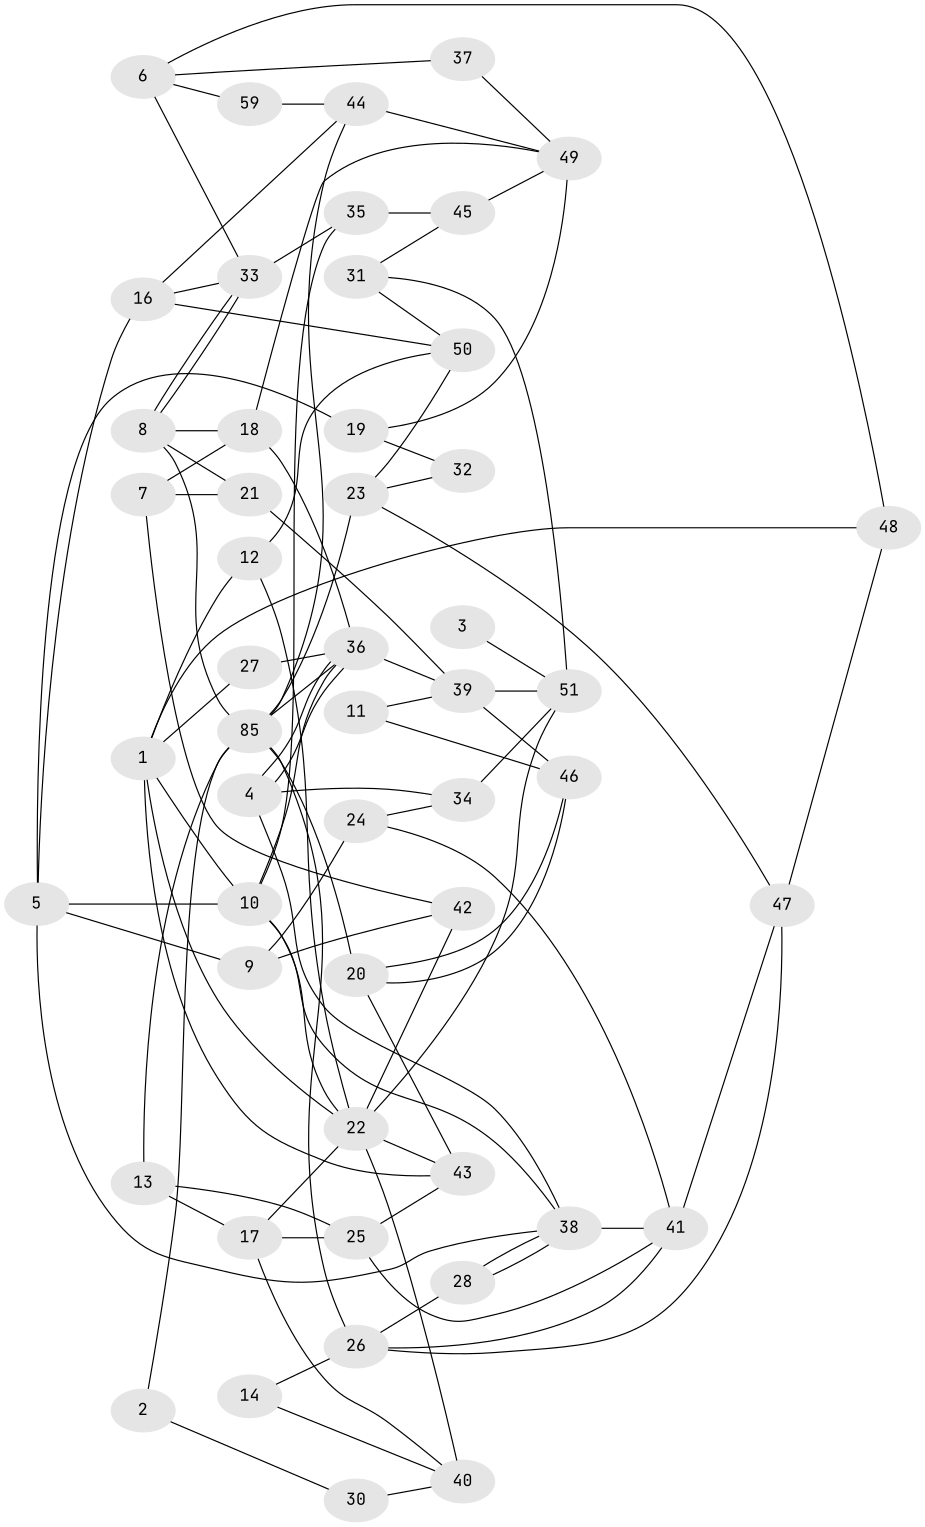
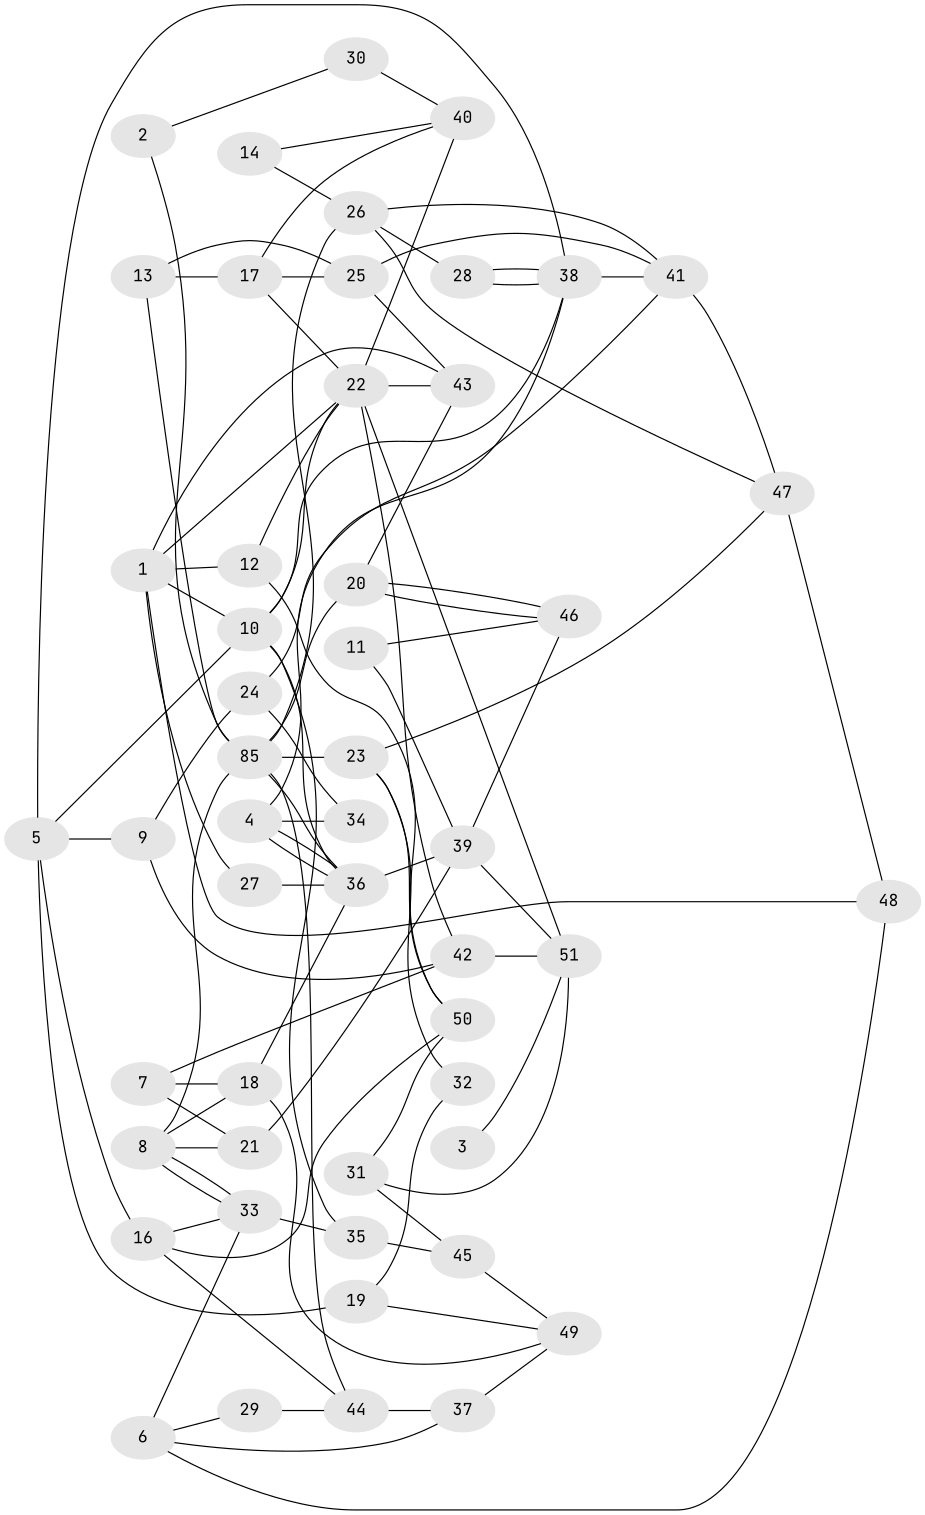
(250, 104) -> (250, 1411)
(463, 131) -> (410, 1411)
(516, 745) -> (516, 956)
